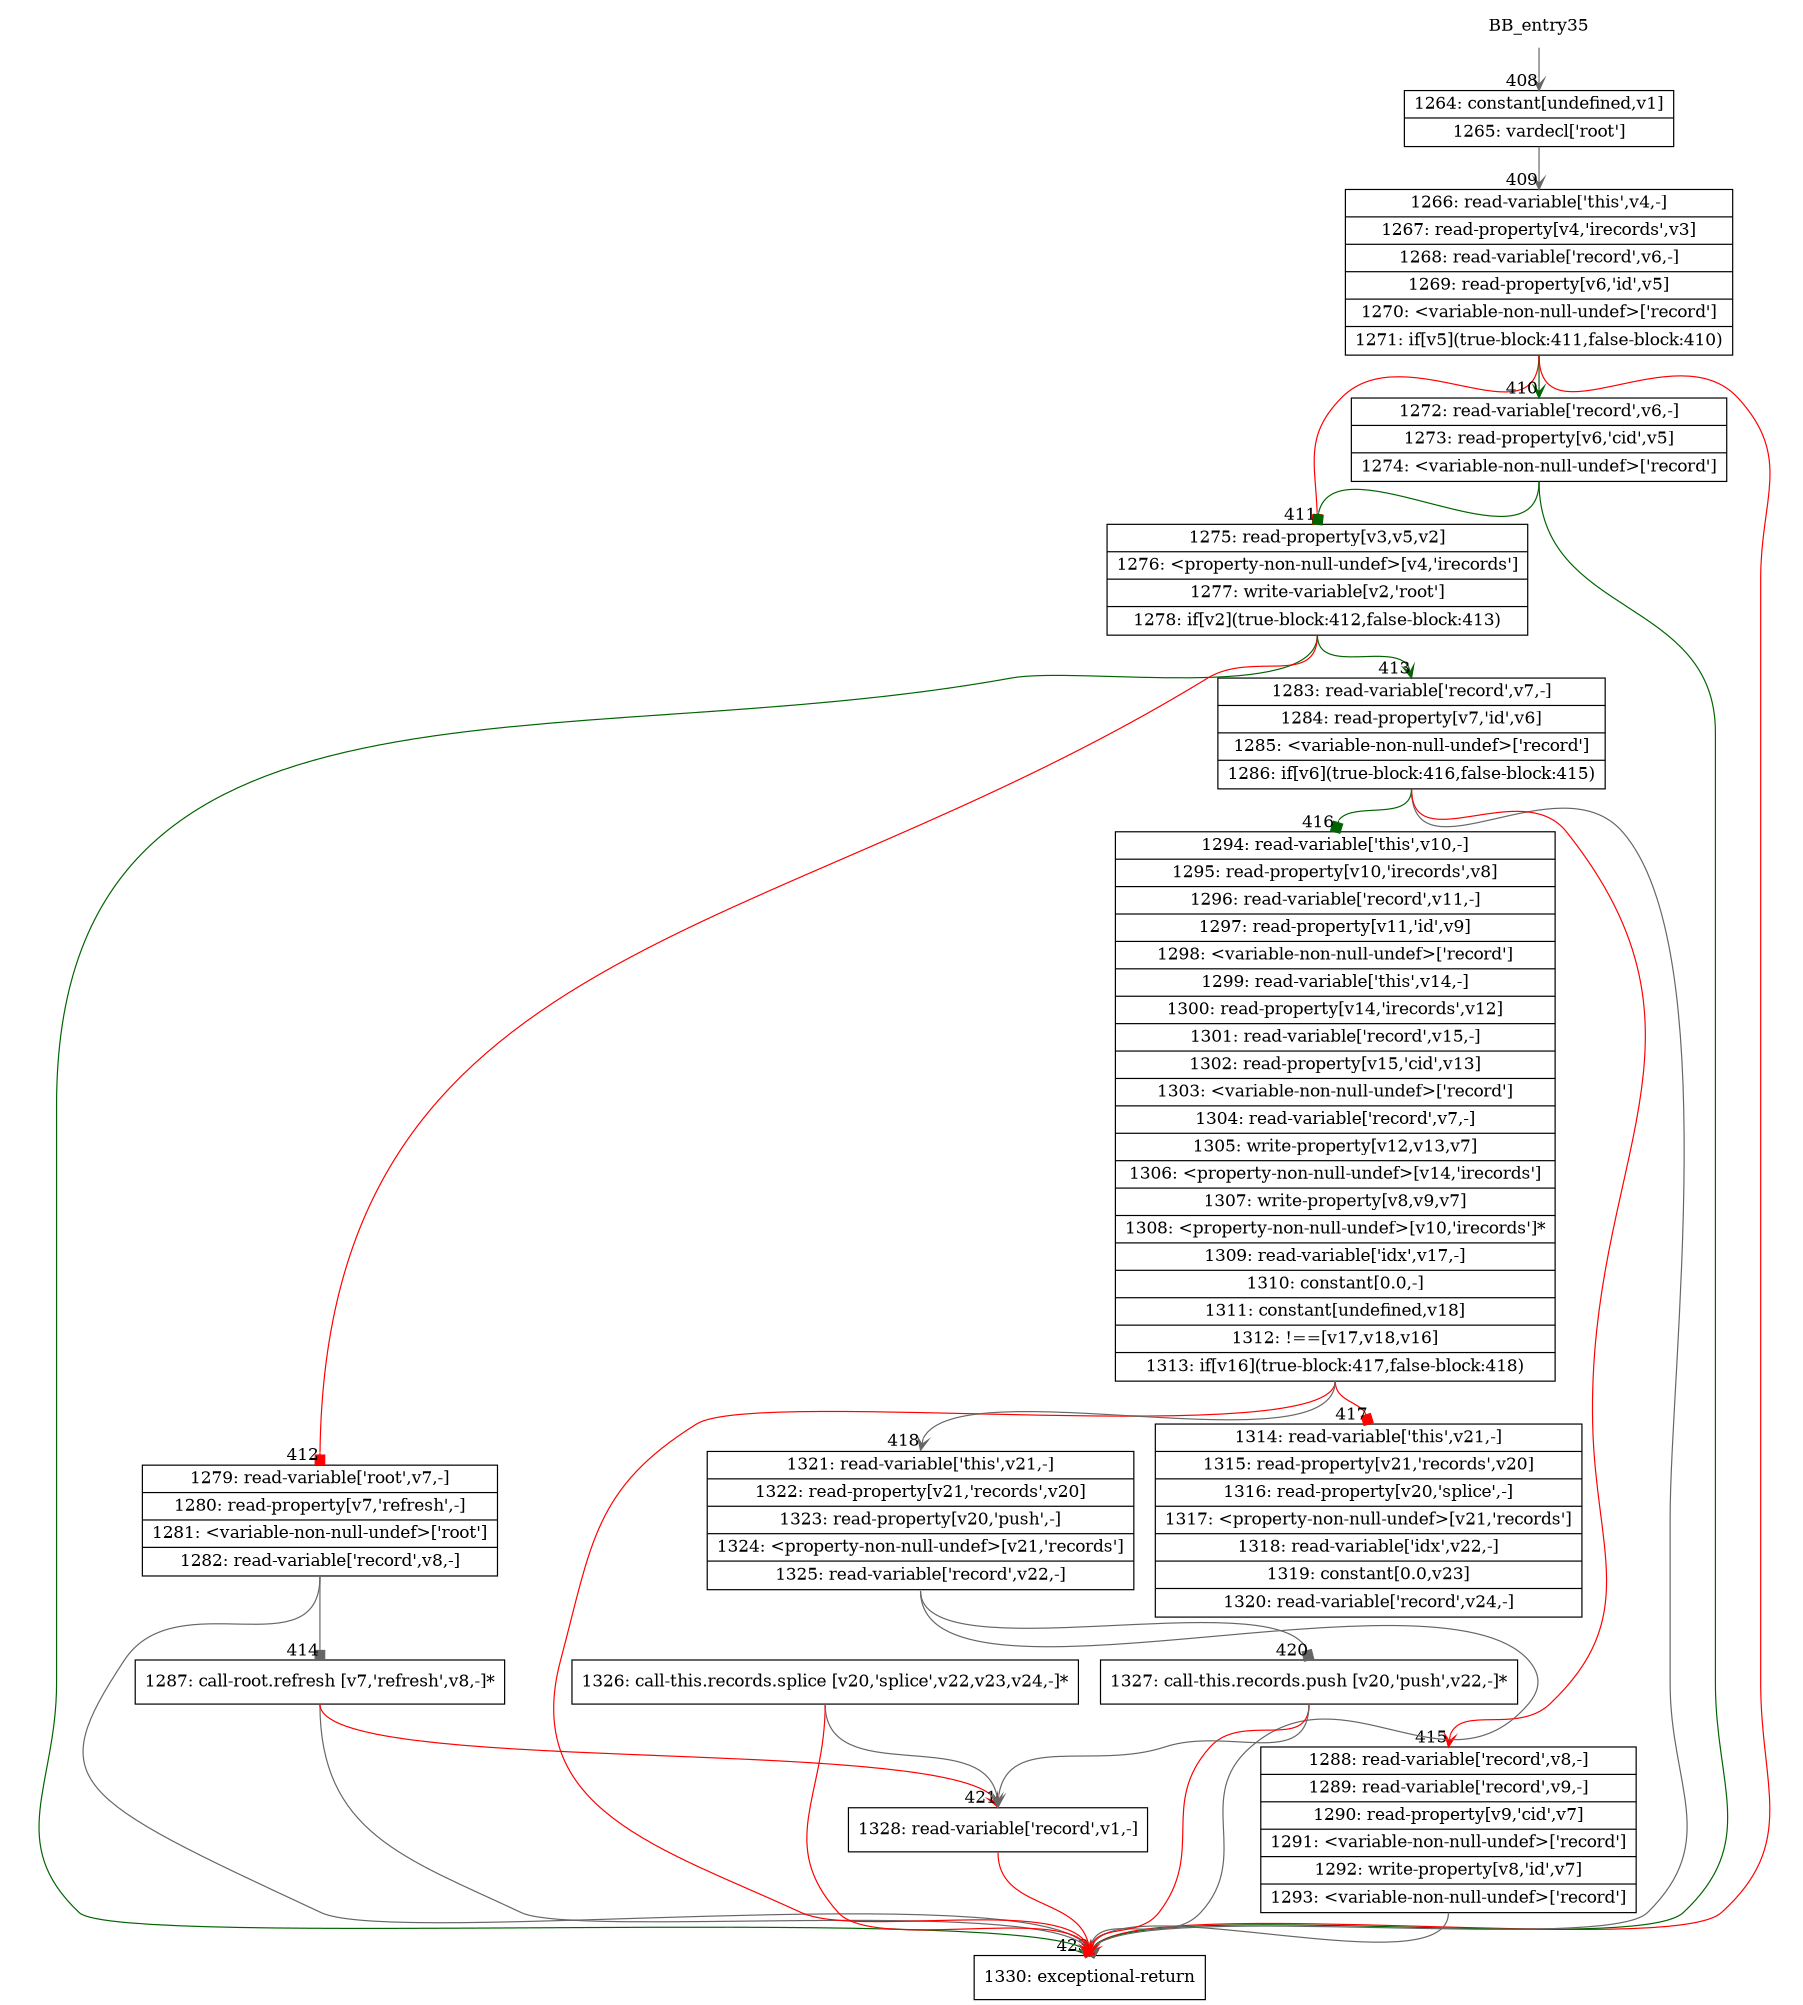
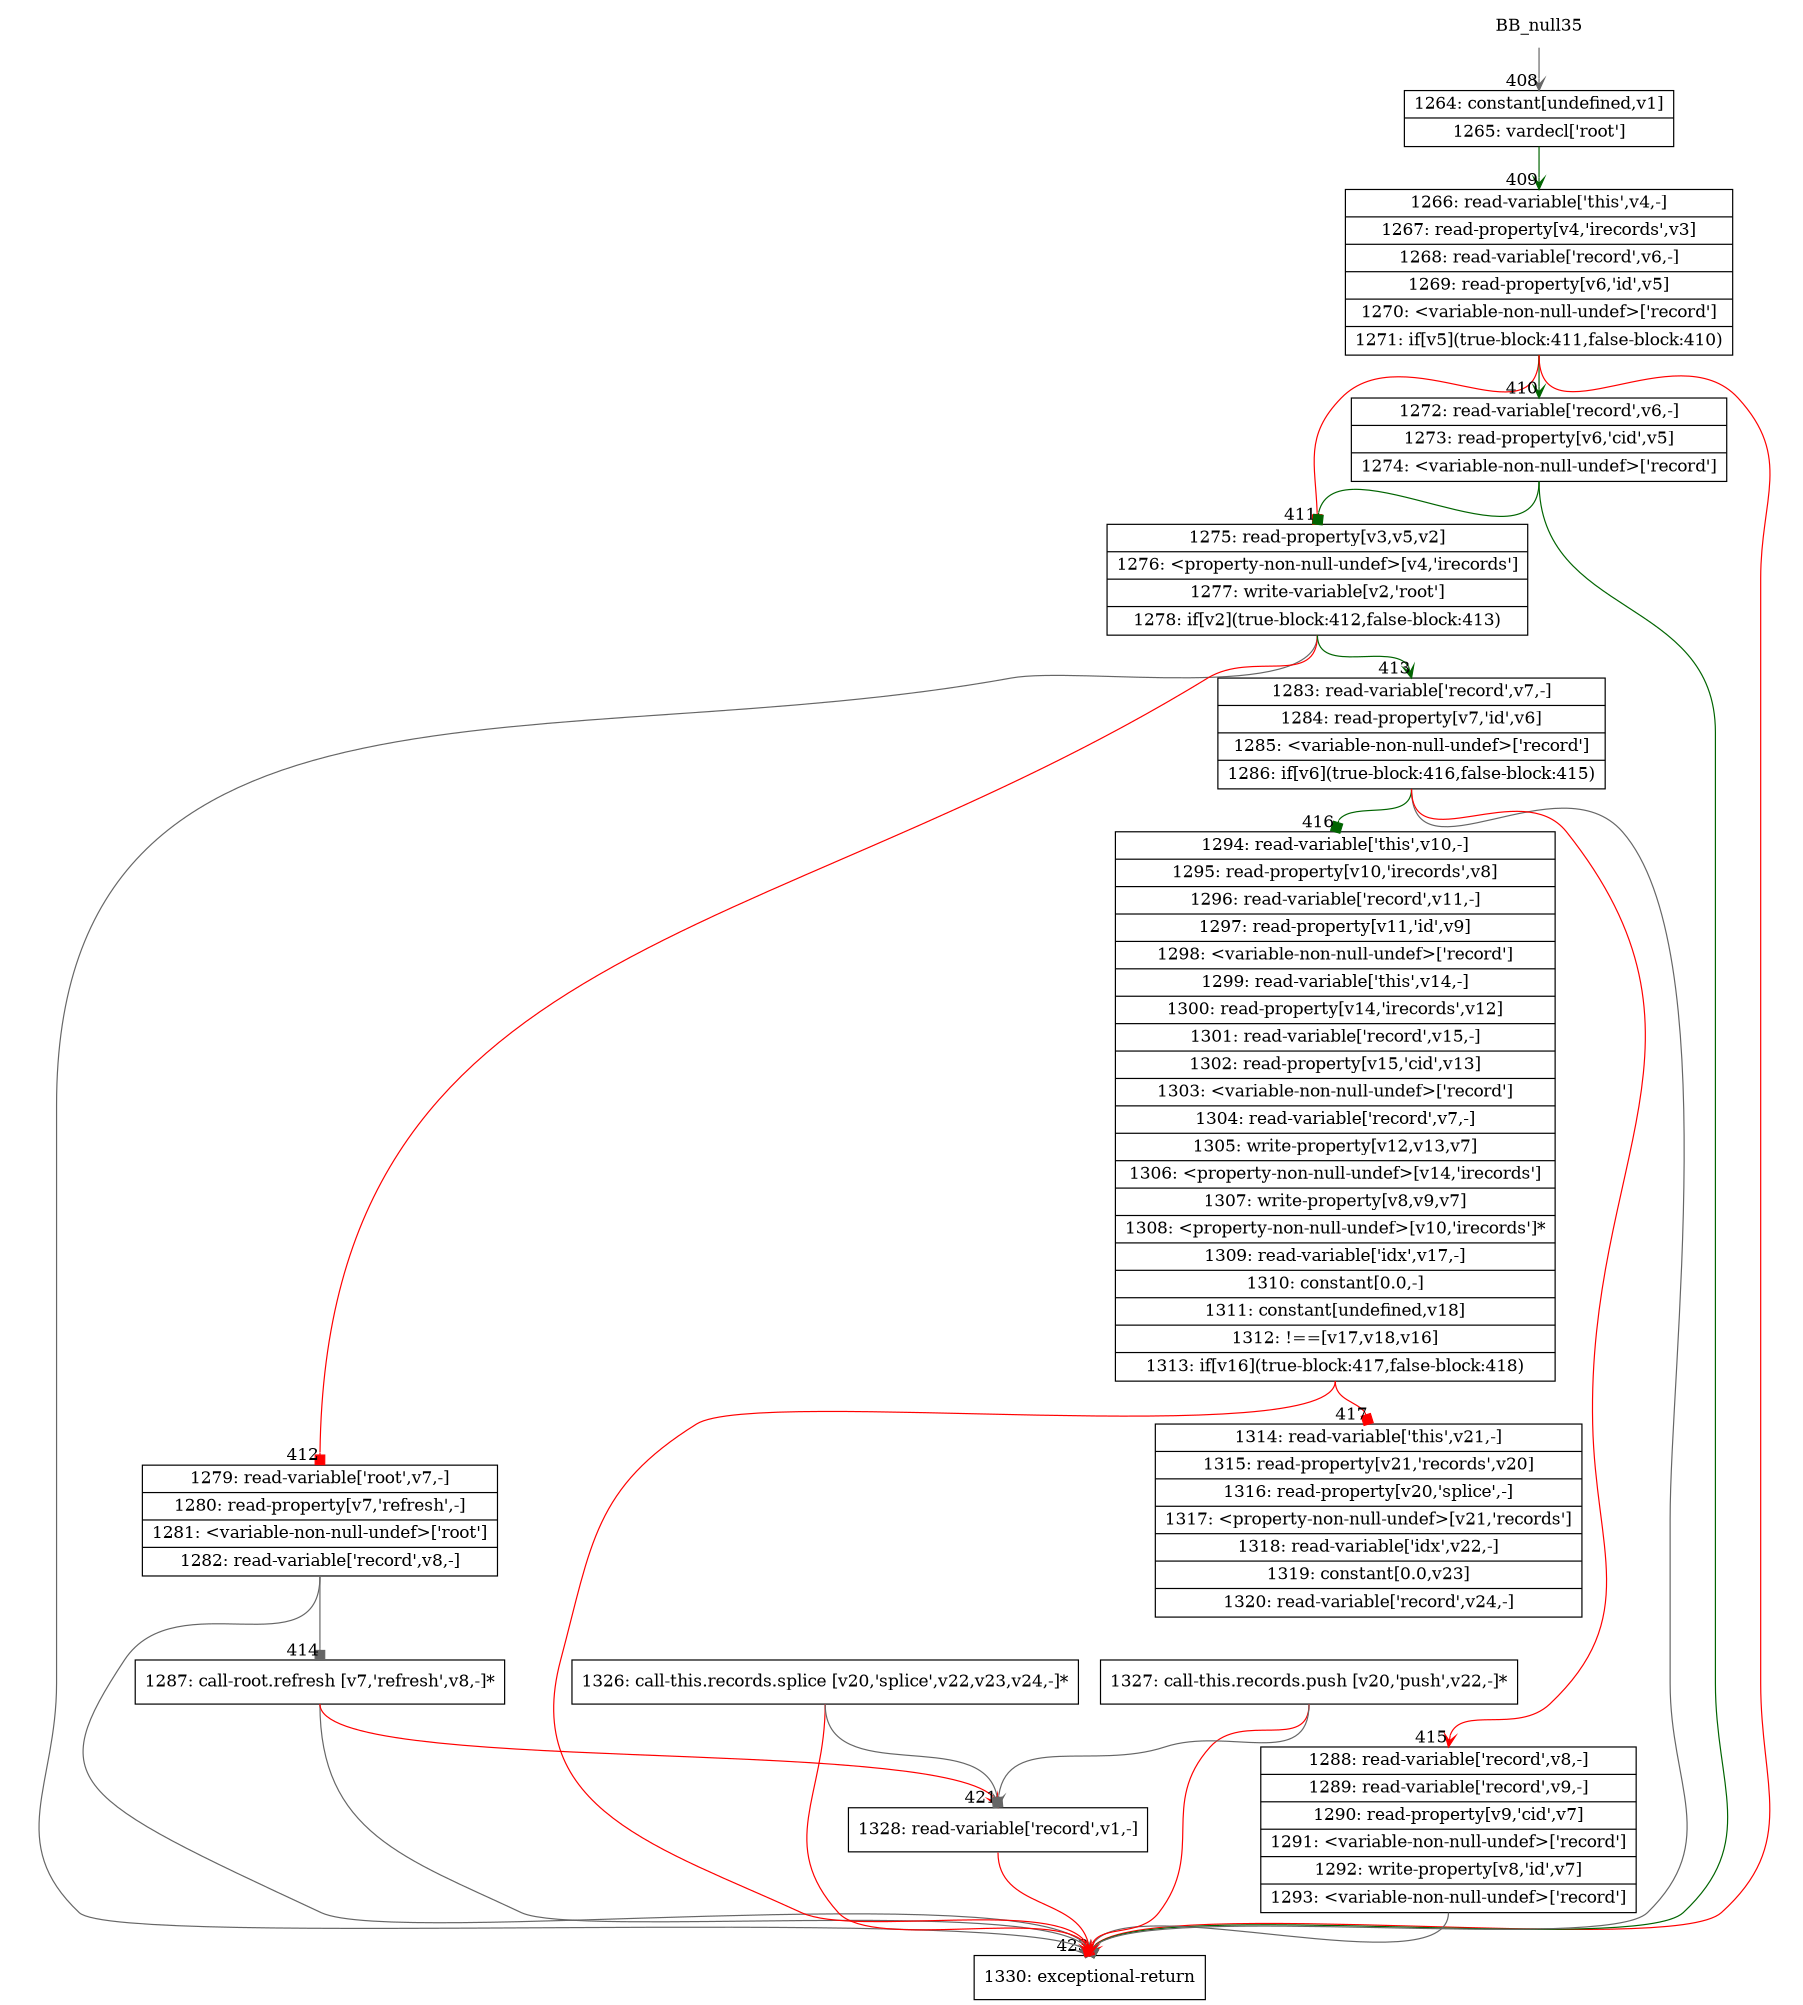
(1539, 26) -> (1539, 26)
(1539, 162) -> (1539, 162)
(57, 1271) -> (57, 1271)
(921, 1521) -> none
(906, 1755) -> (906, 1755)
